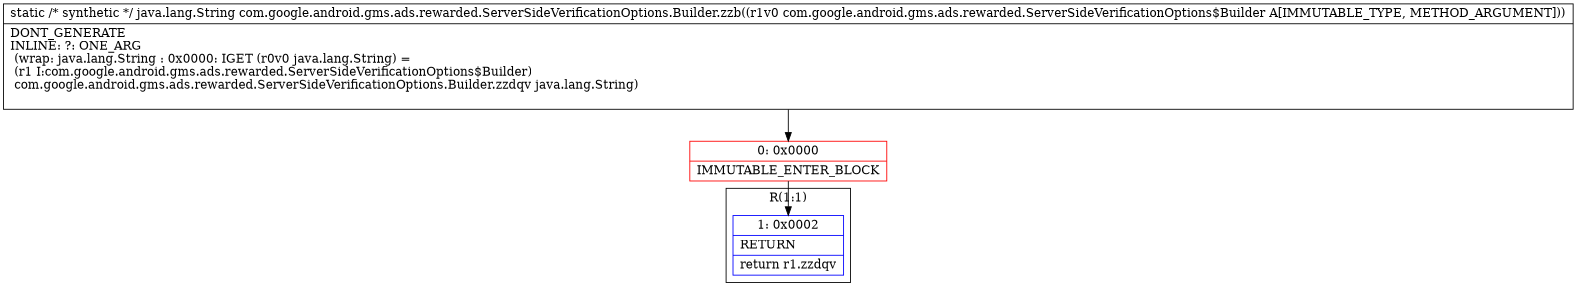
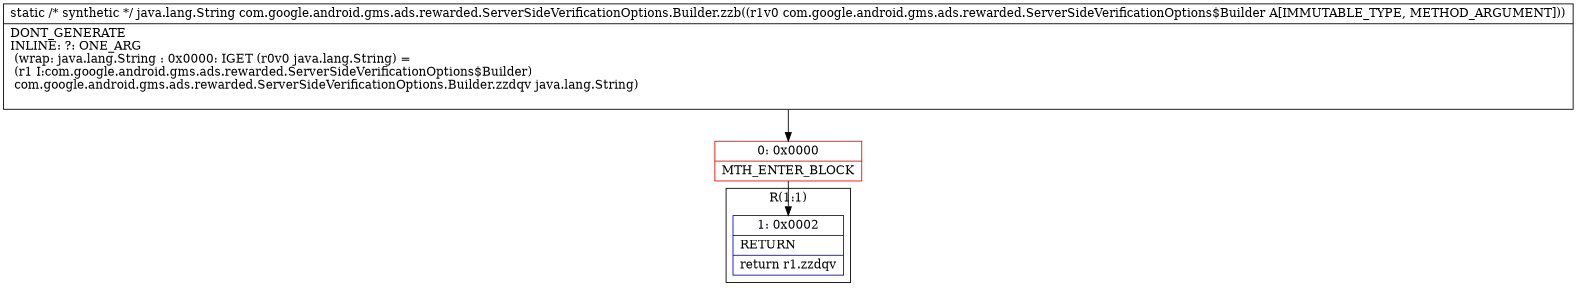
(788, 171) -> (788, 171)
